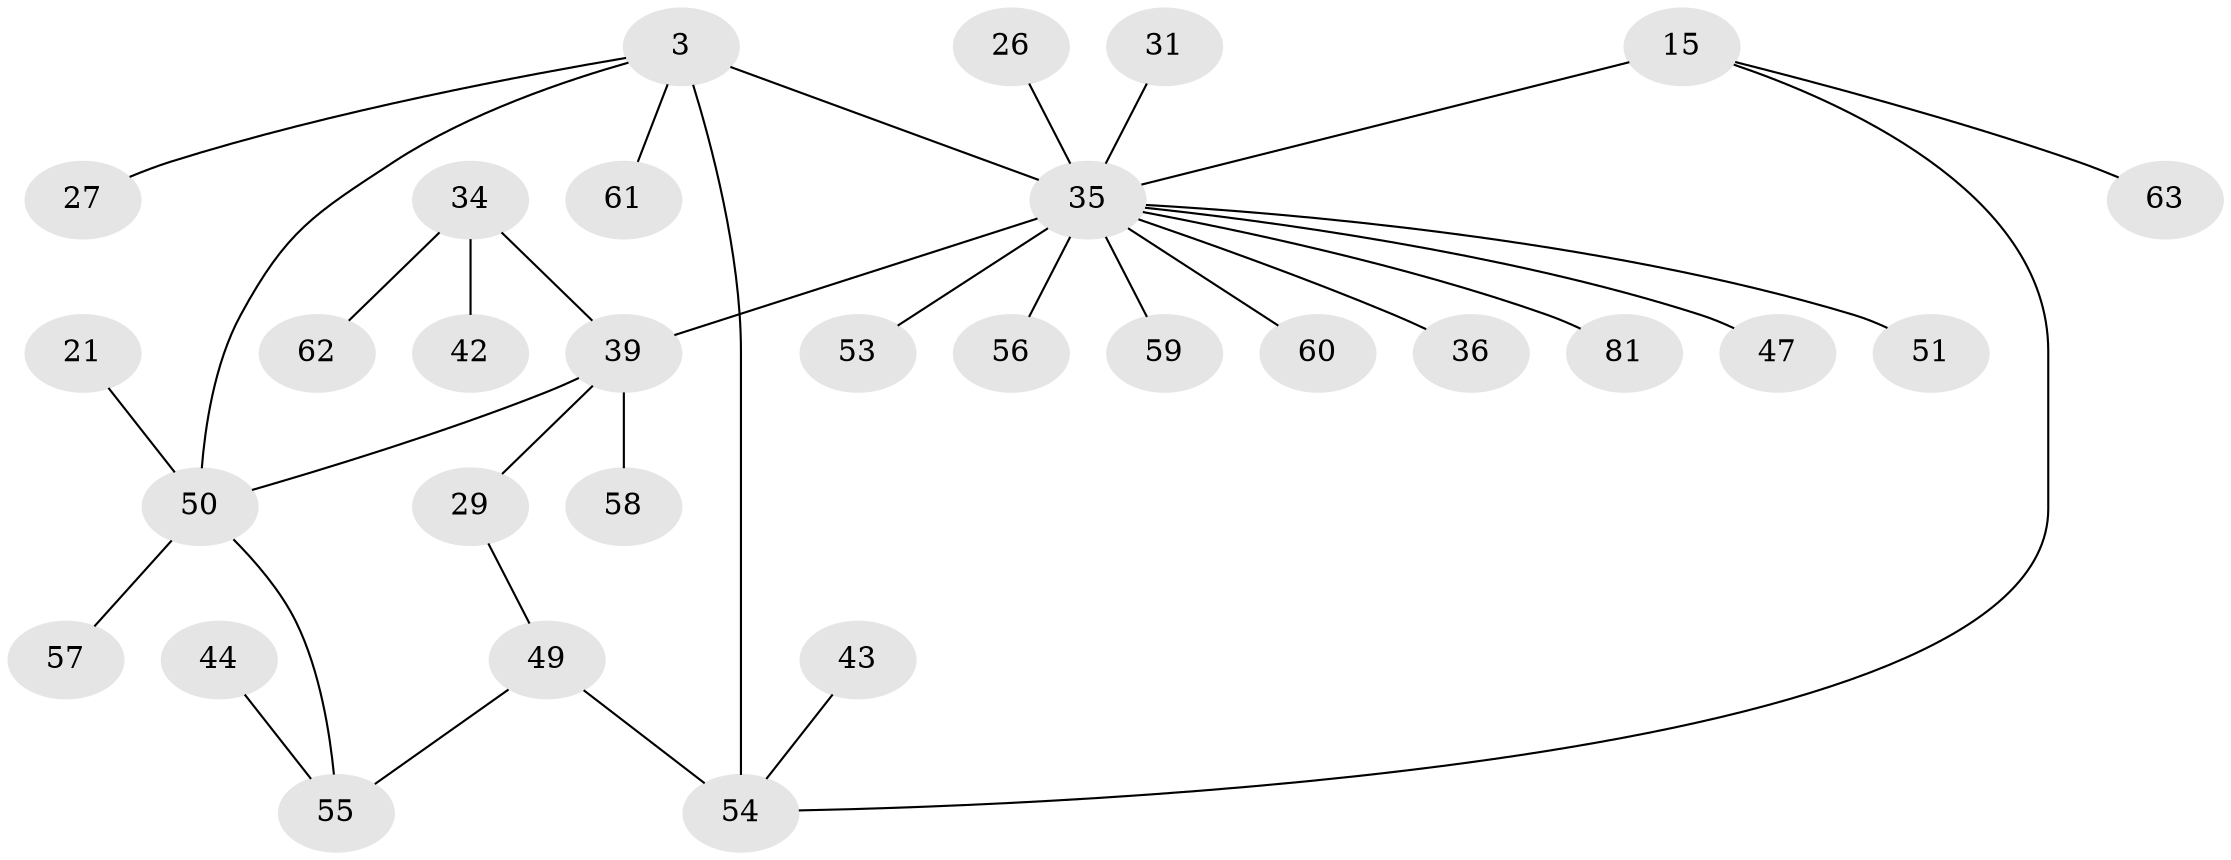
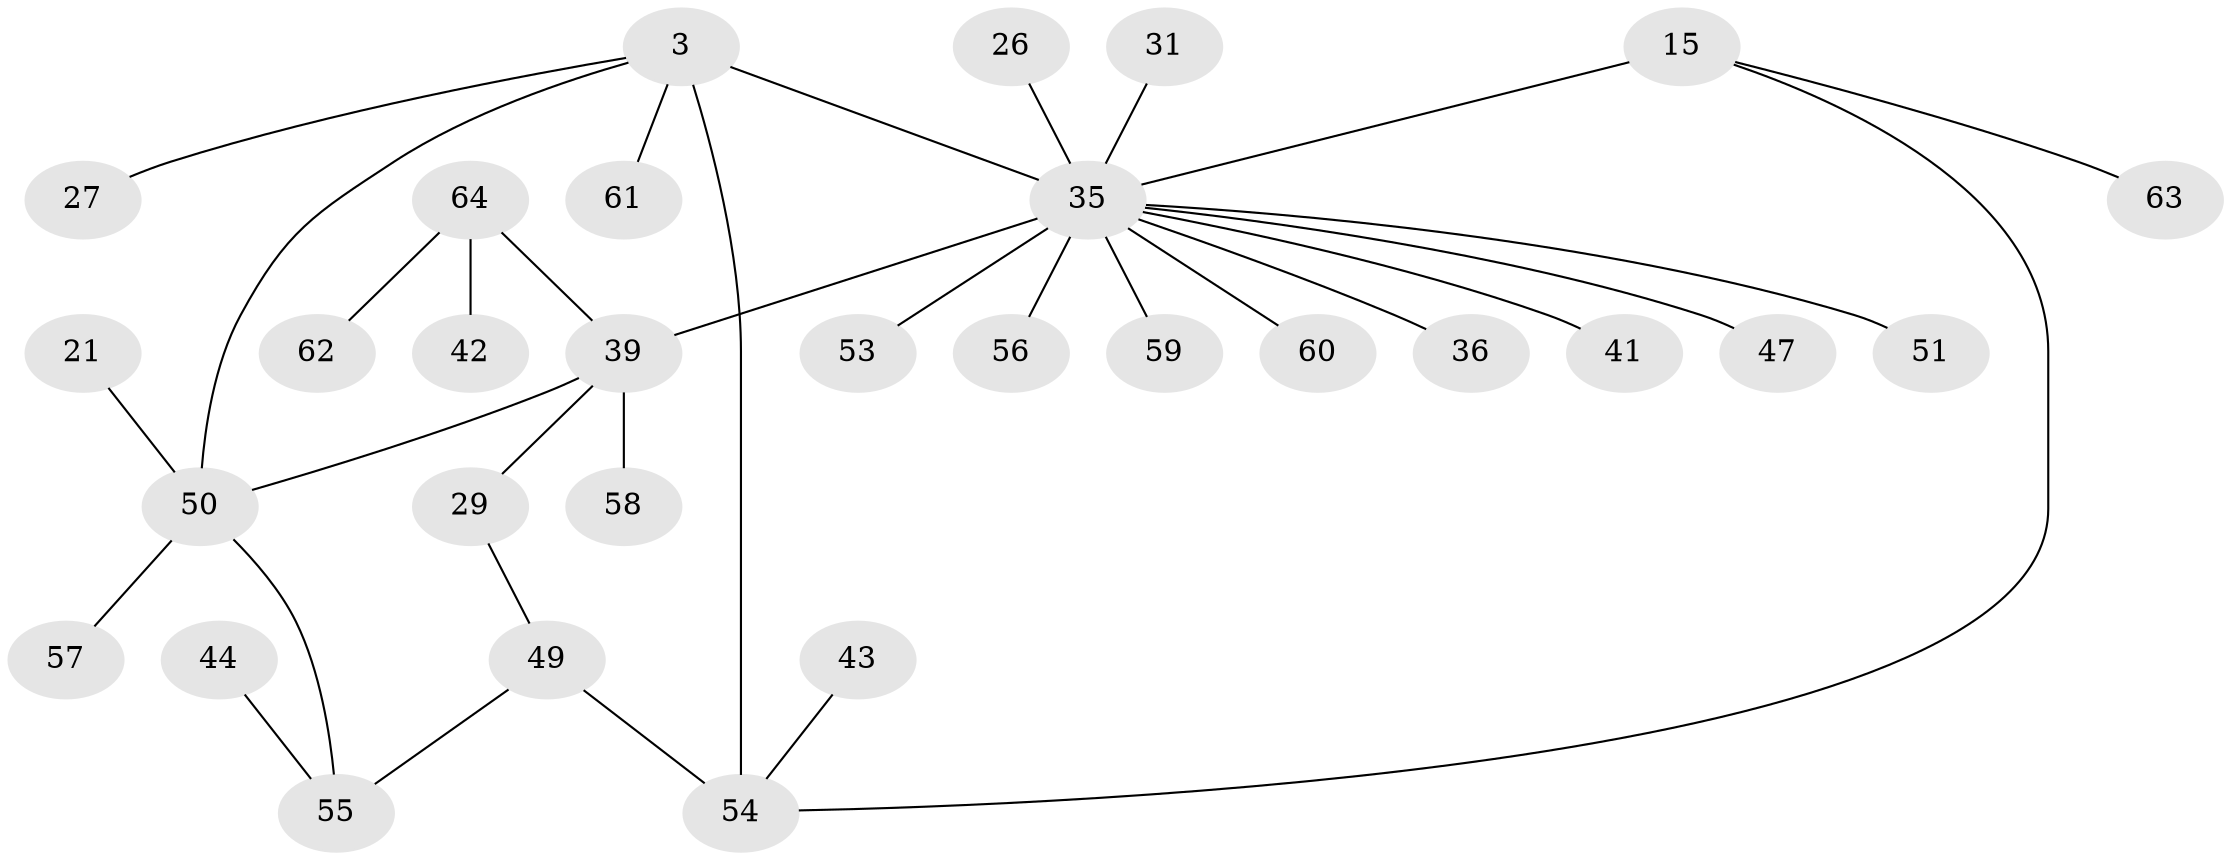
(471, 200) -> (471, 200)
(1625, 353) -> (1625, 353)
